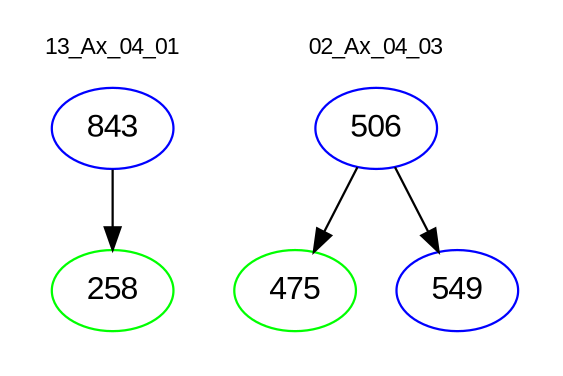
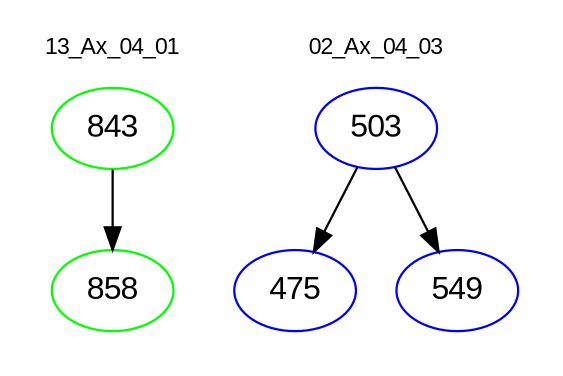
(113, 128) -> (113, 128)
(376, 128) -> (376, 128)
(113, 291) -> (113, 291)
(295, 291) -> (295, 291)
